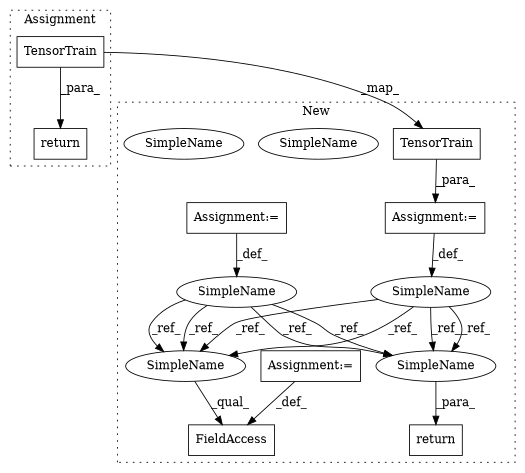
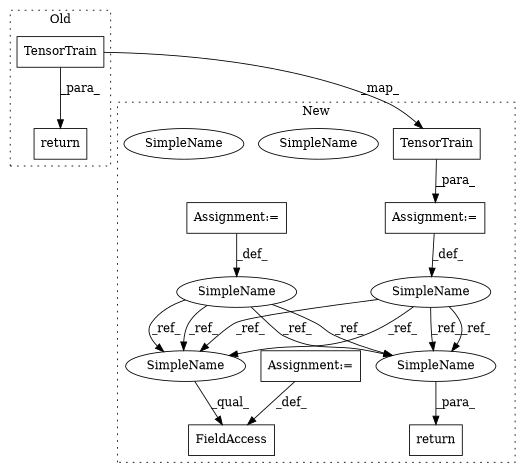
(60, 20) -> (60, 20)
